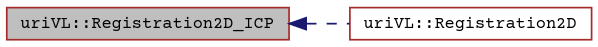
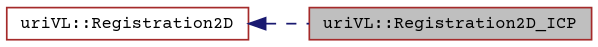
(328, 24) -> (288, 24)
